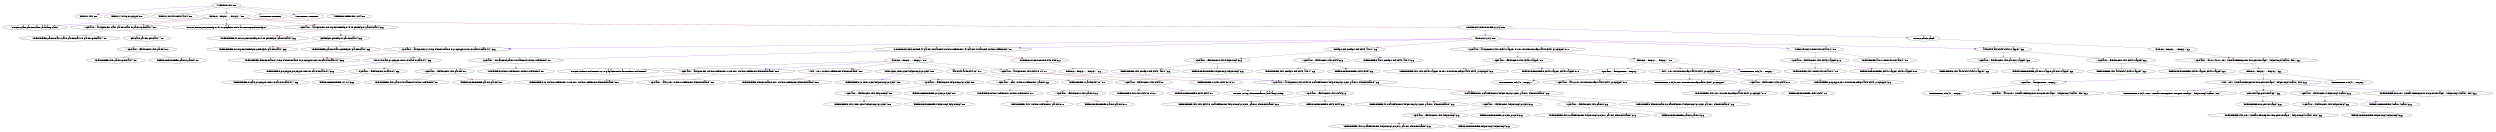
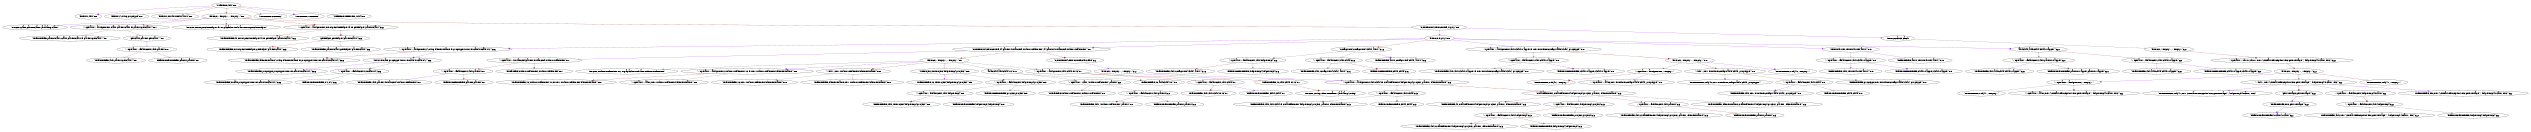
none -> (755, 82)
(2357, 99) -> (2281, 109)
